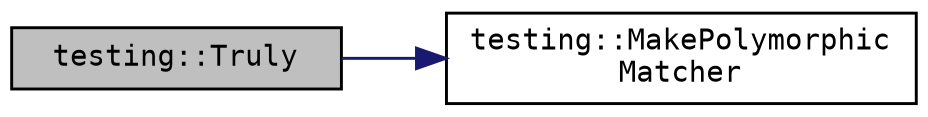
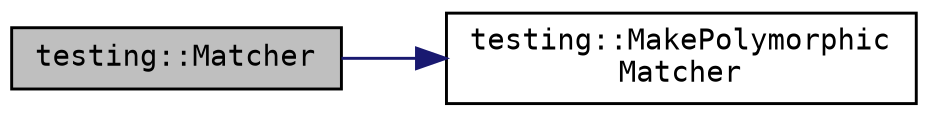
(177, 58) -> (177, 58)
